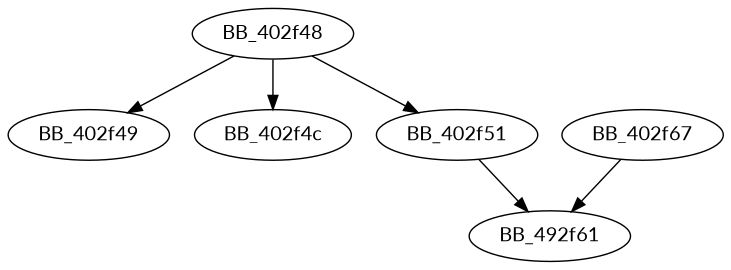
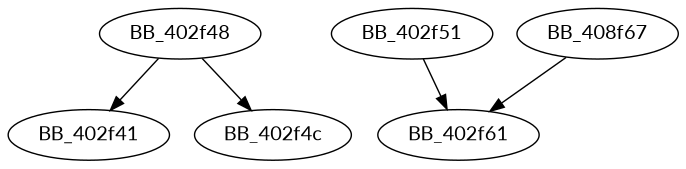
(359, 81) -> none
(89, 135) -> (89, 135)
(643, 135) -> (598, 34)
(550, 236) -> (458, 135)
